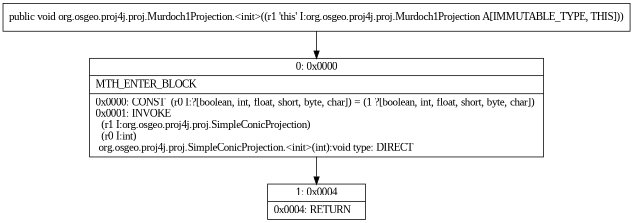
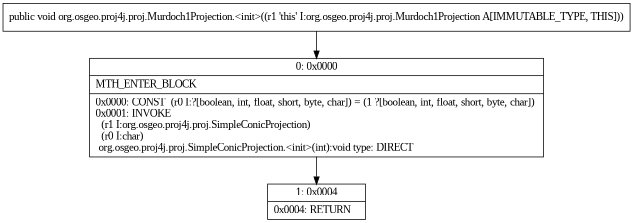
(116, 136) -> (120, 136)
